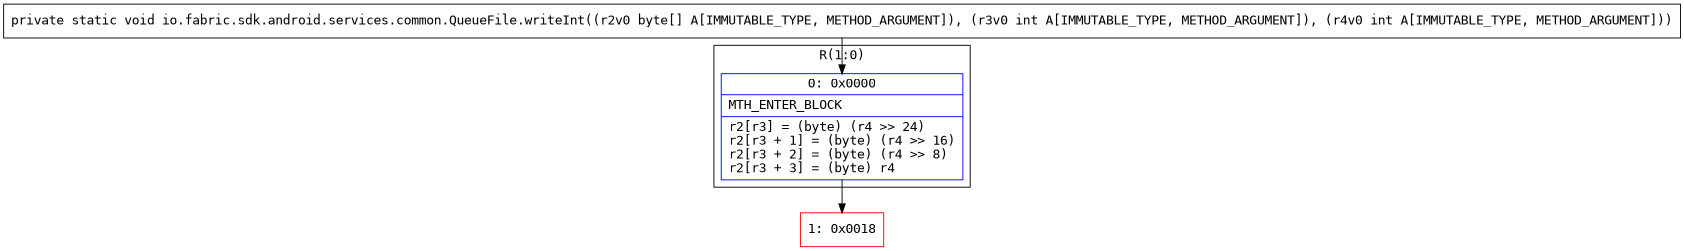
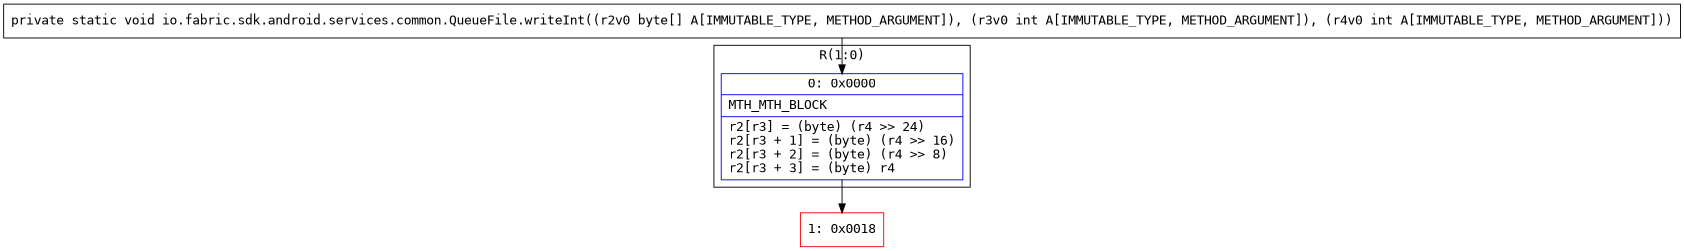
(785, 105) -> (778, 105)
